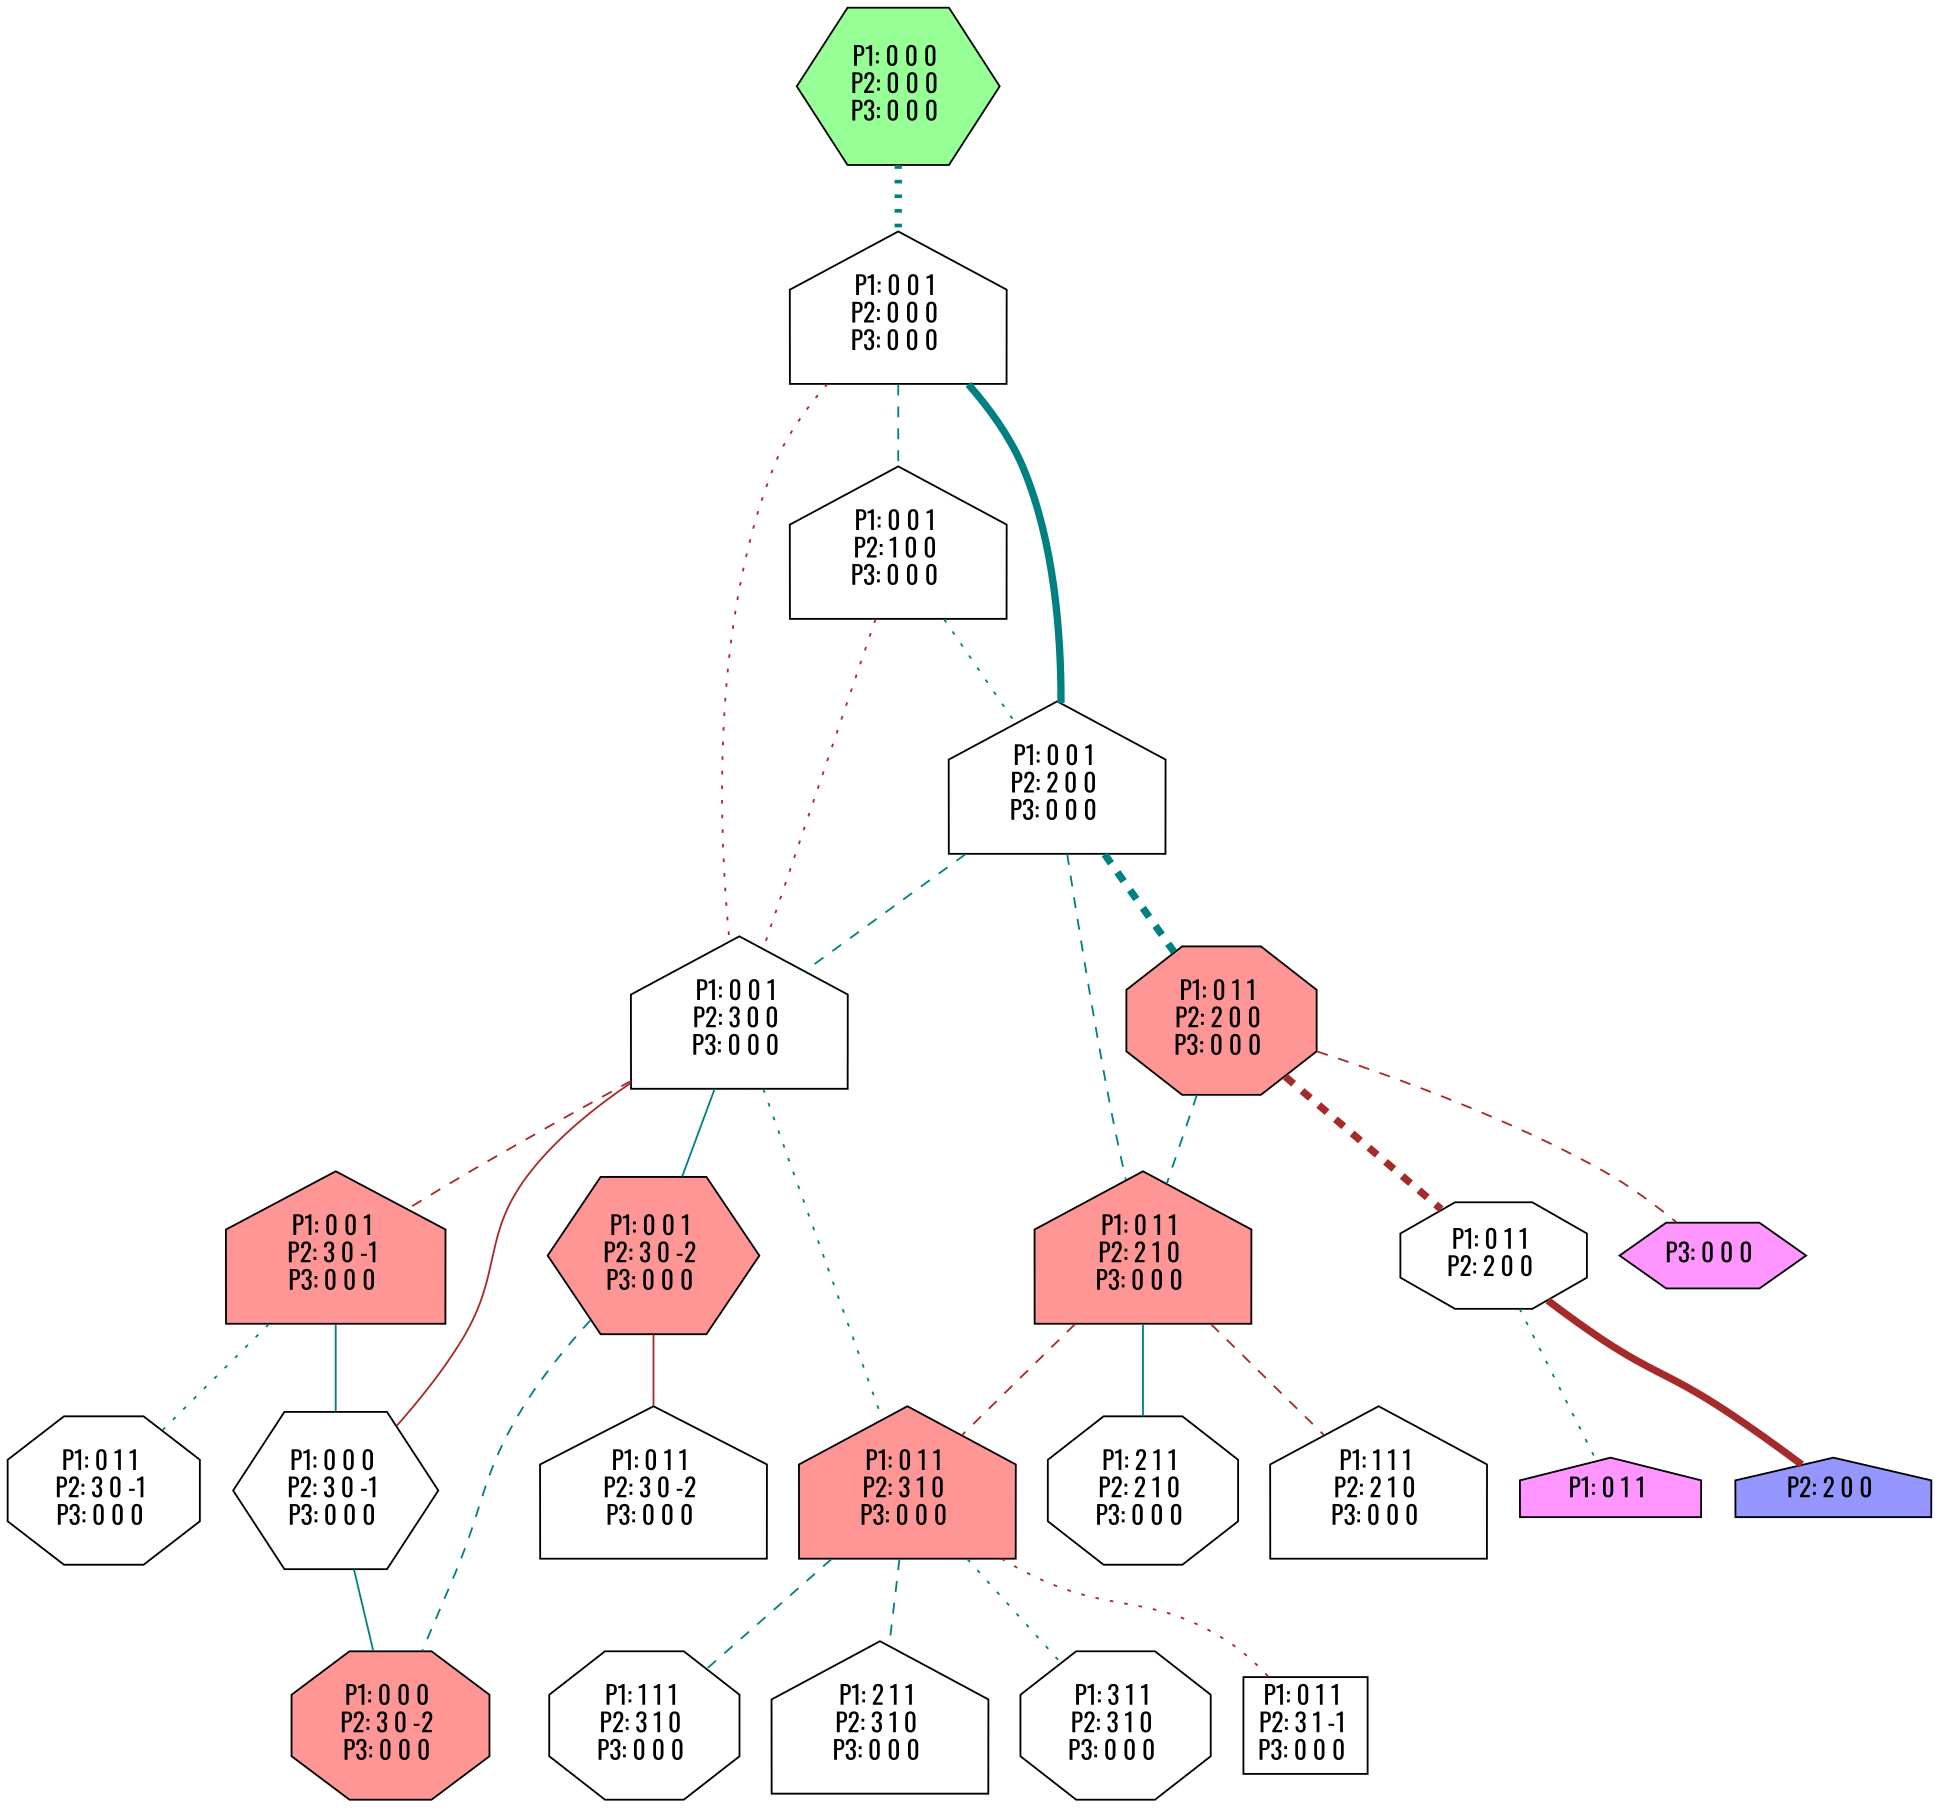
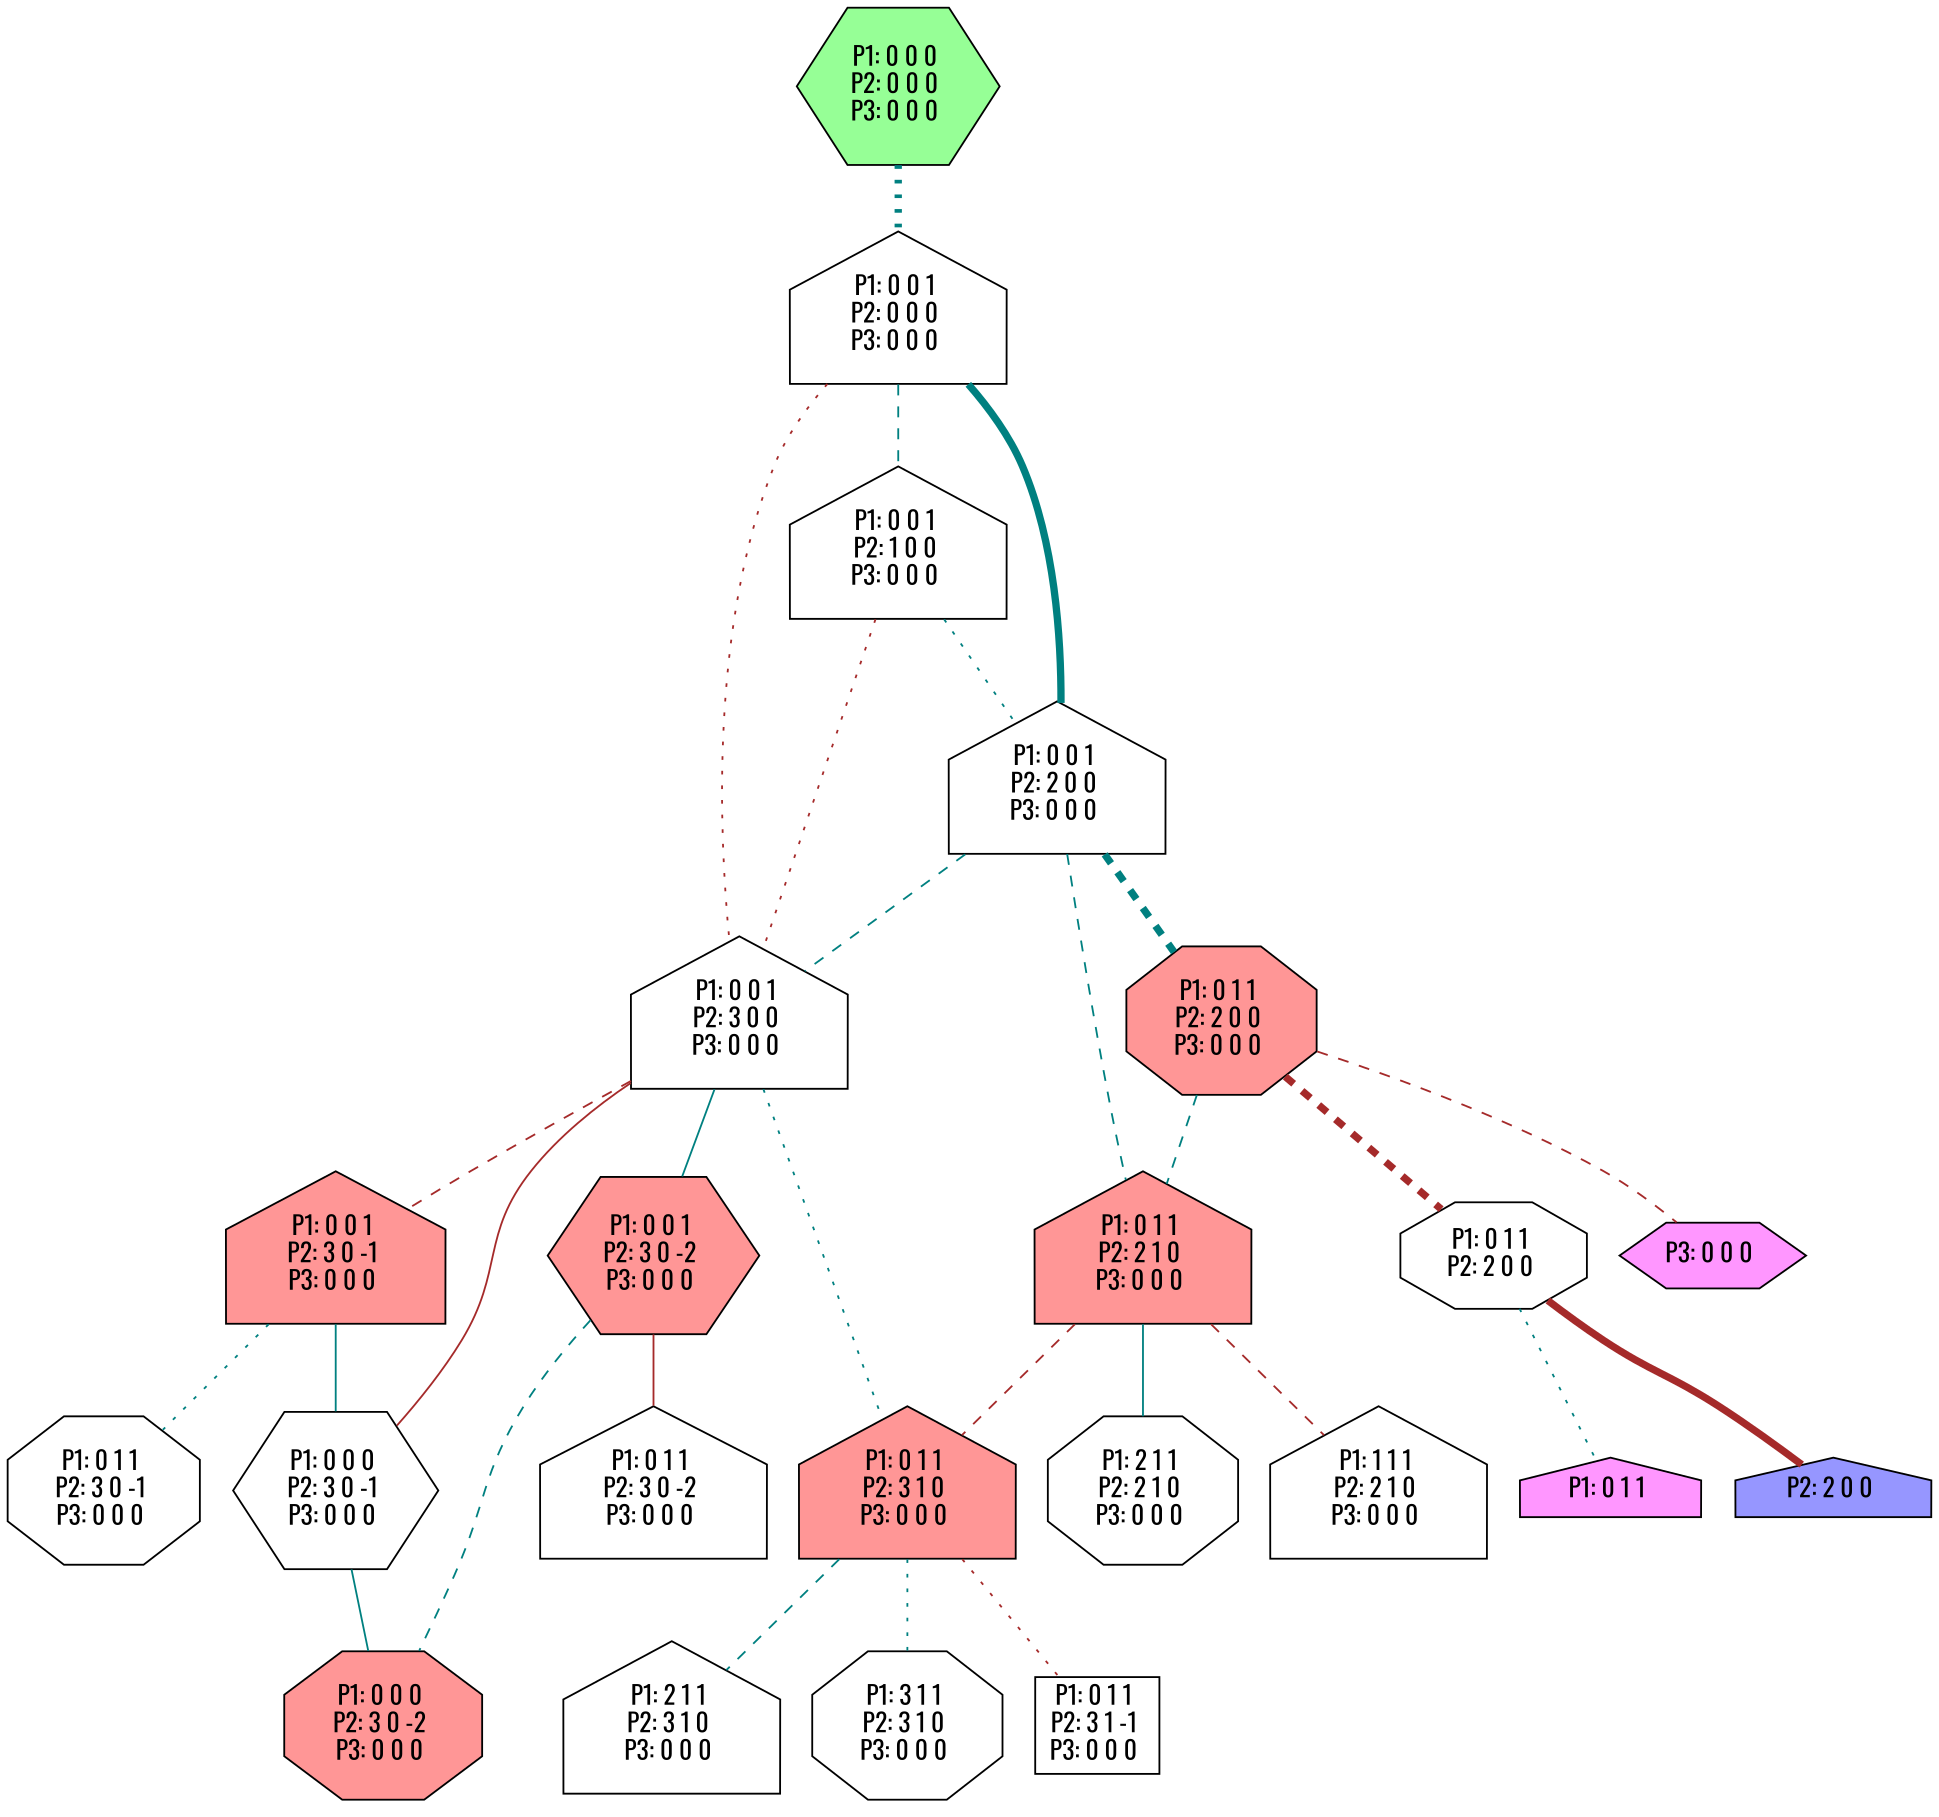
(644, 1725) -> none
